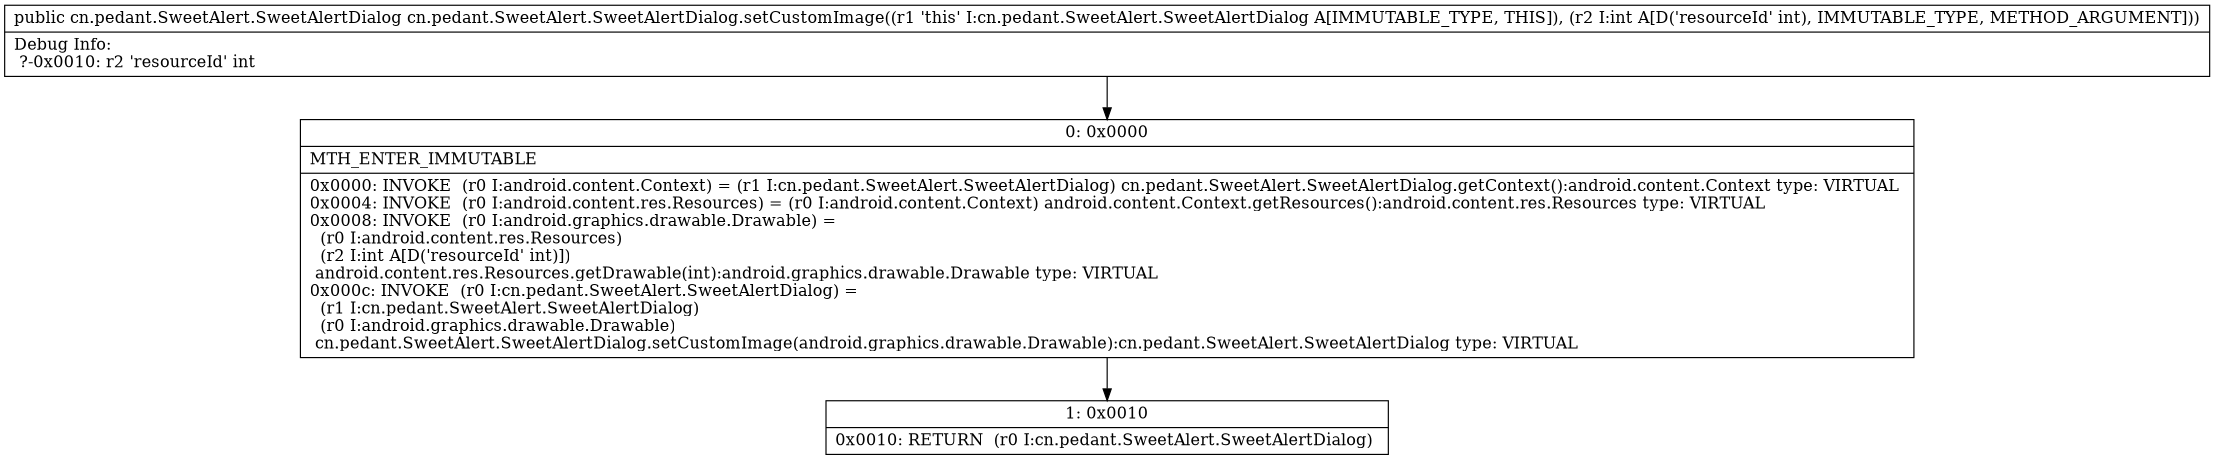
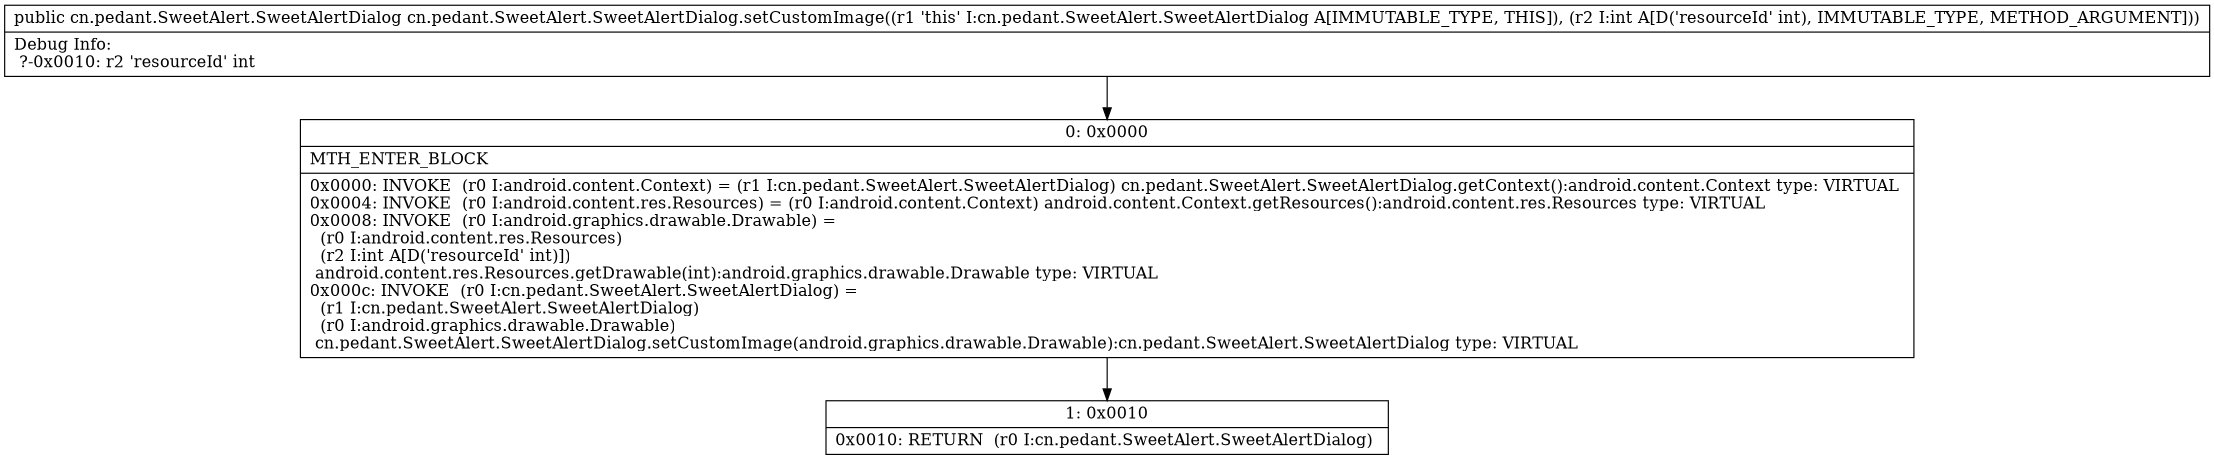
(424, 159) -> (400, 159)
